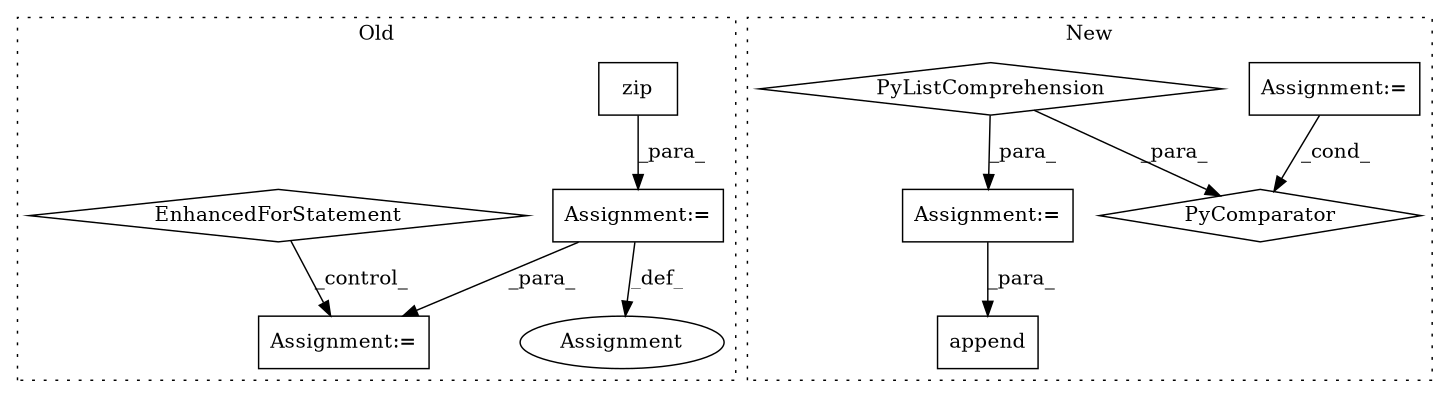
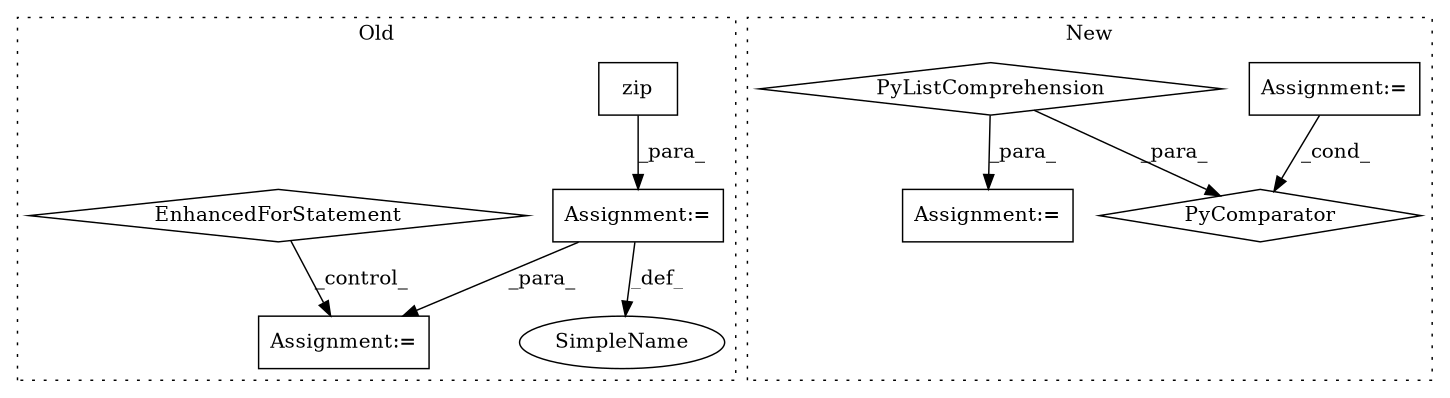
(622, 342) -> (622, 342)
(988, 342) -> none
